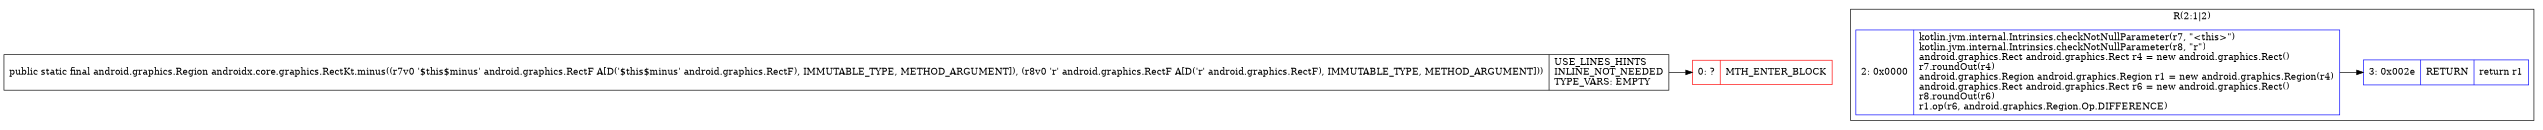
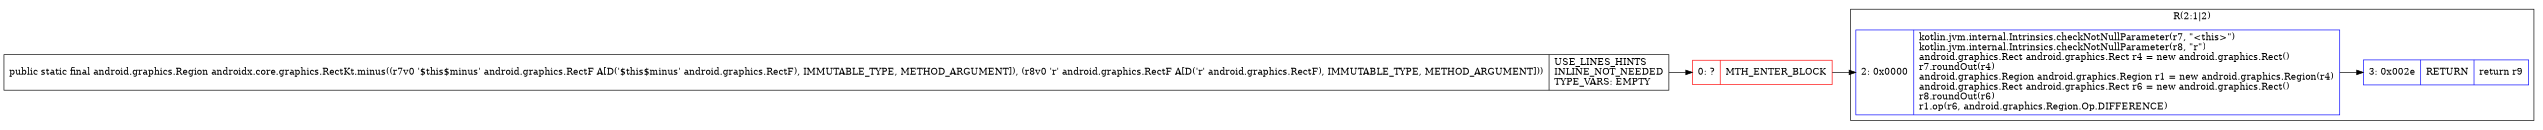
none -> (1841, 72)
(2501, 72) -> (2501, 72)
